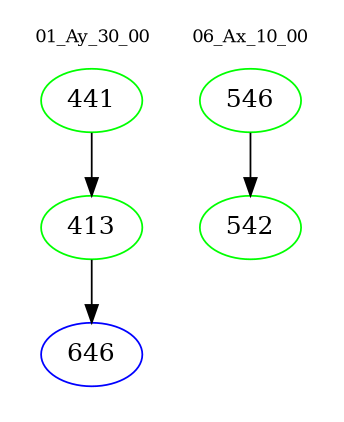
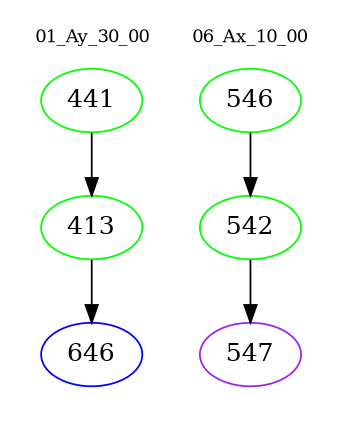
none -> (250, 355)
